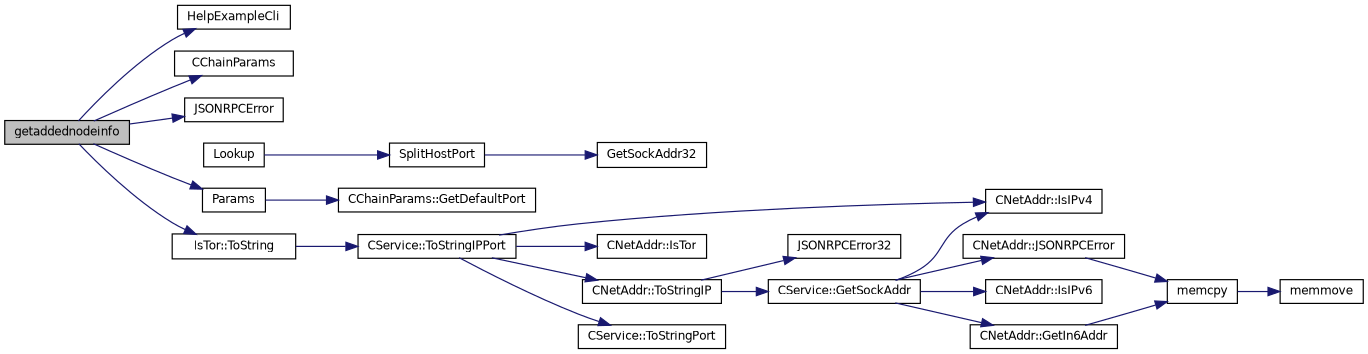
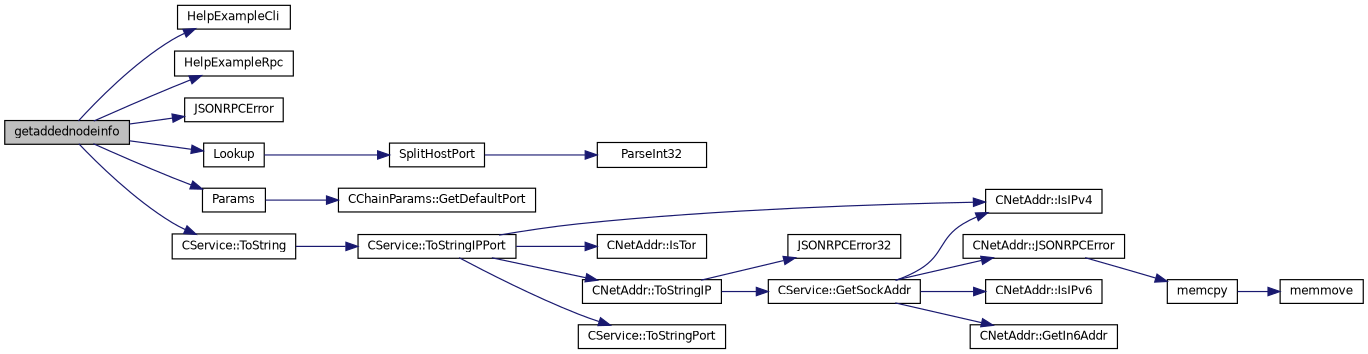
(234, 64) -> (234, 64)
none -> (160, 145)
(652, 155) -> (652, 155)
(234, 246) -> (234, 246)
(1120, 315) -> none
